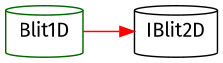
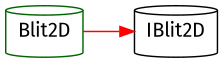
(44, 31) -> (44, 31)
